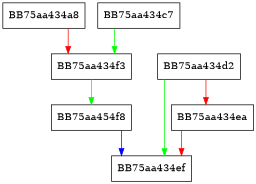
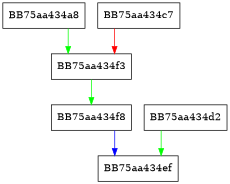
(68, 37) -> (68, 37)
(115, 37) -> (115, 37)
(91, 118) -> (91, 118)
(212, 118) -> none
